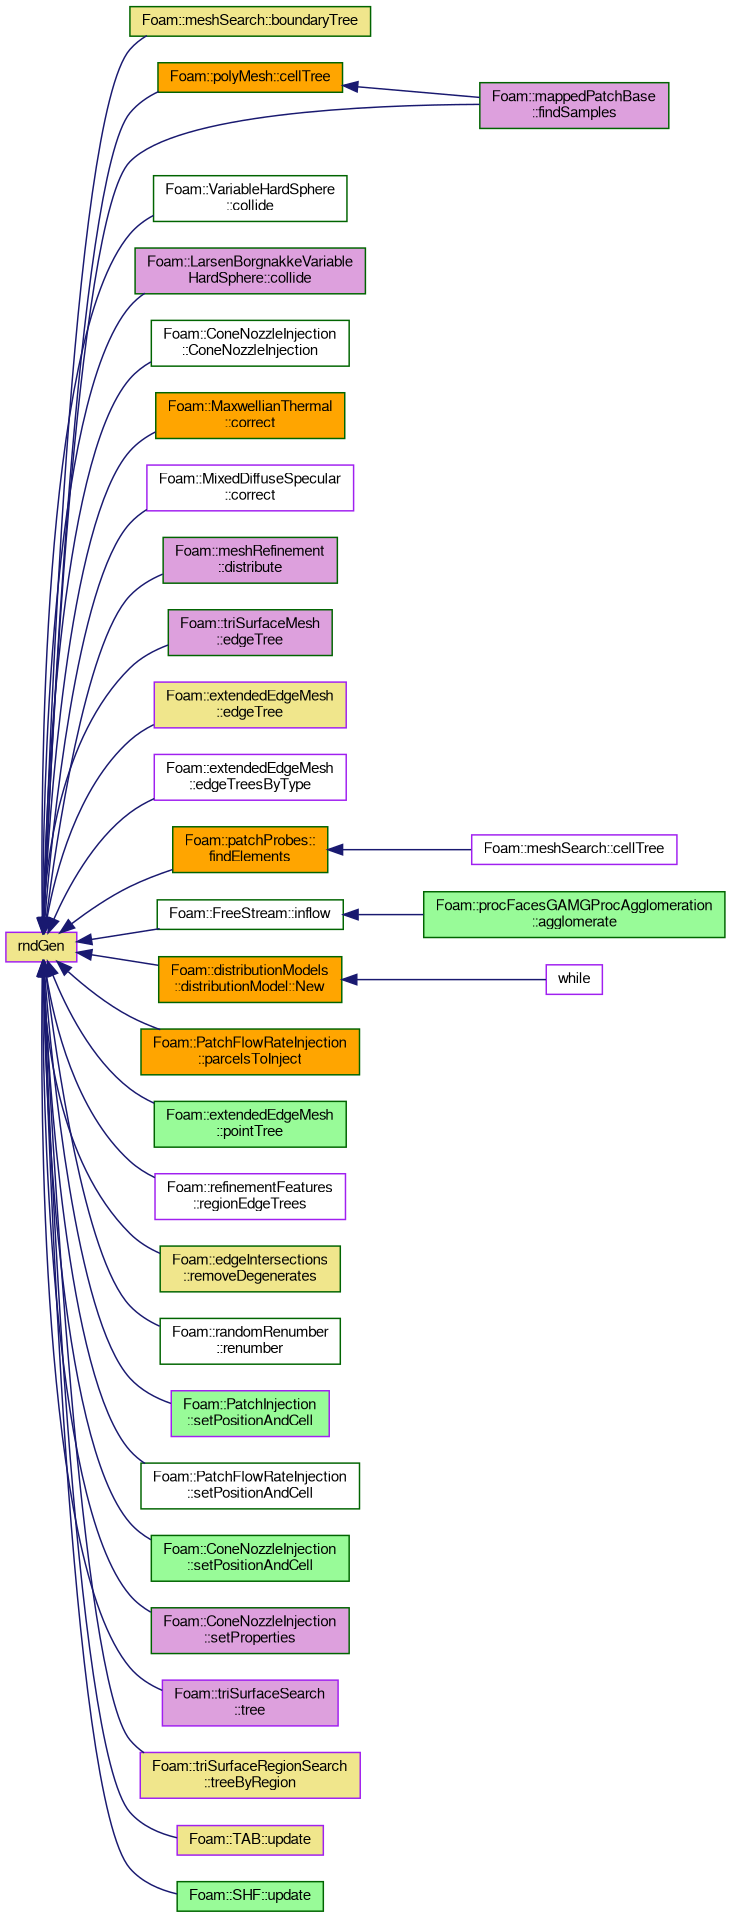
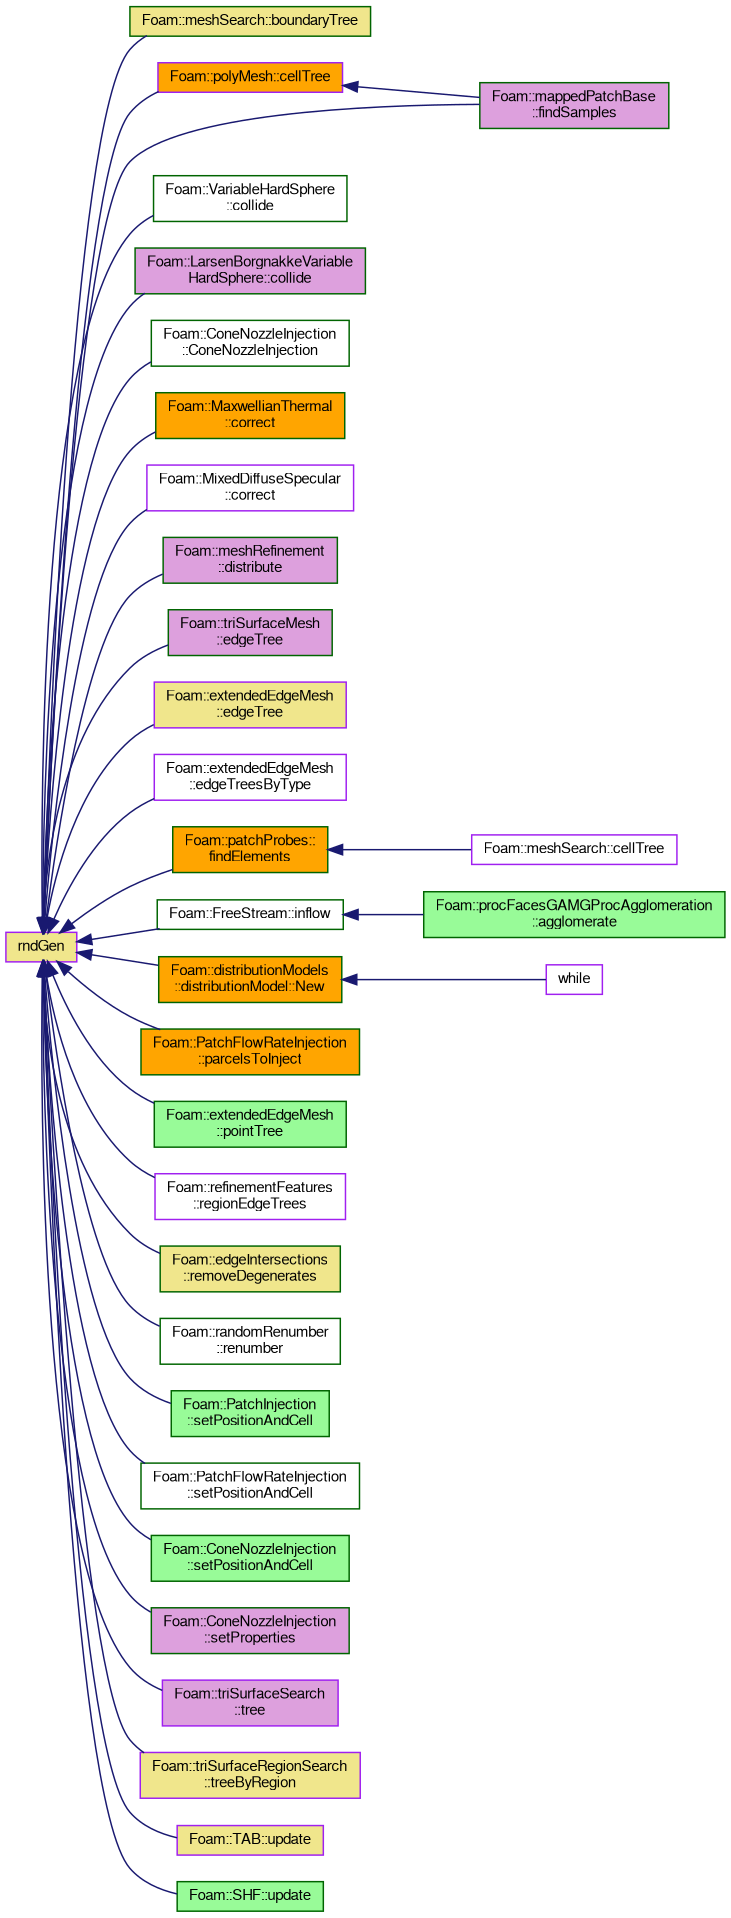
(250, 78) -> (250, 78)
(250, 1414) -> (250, 1414)
